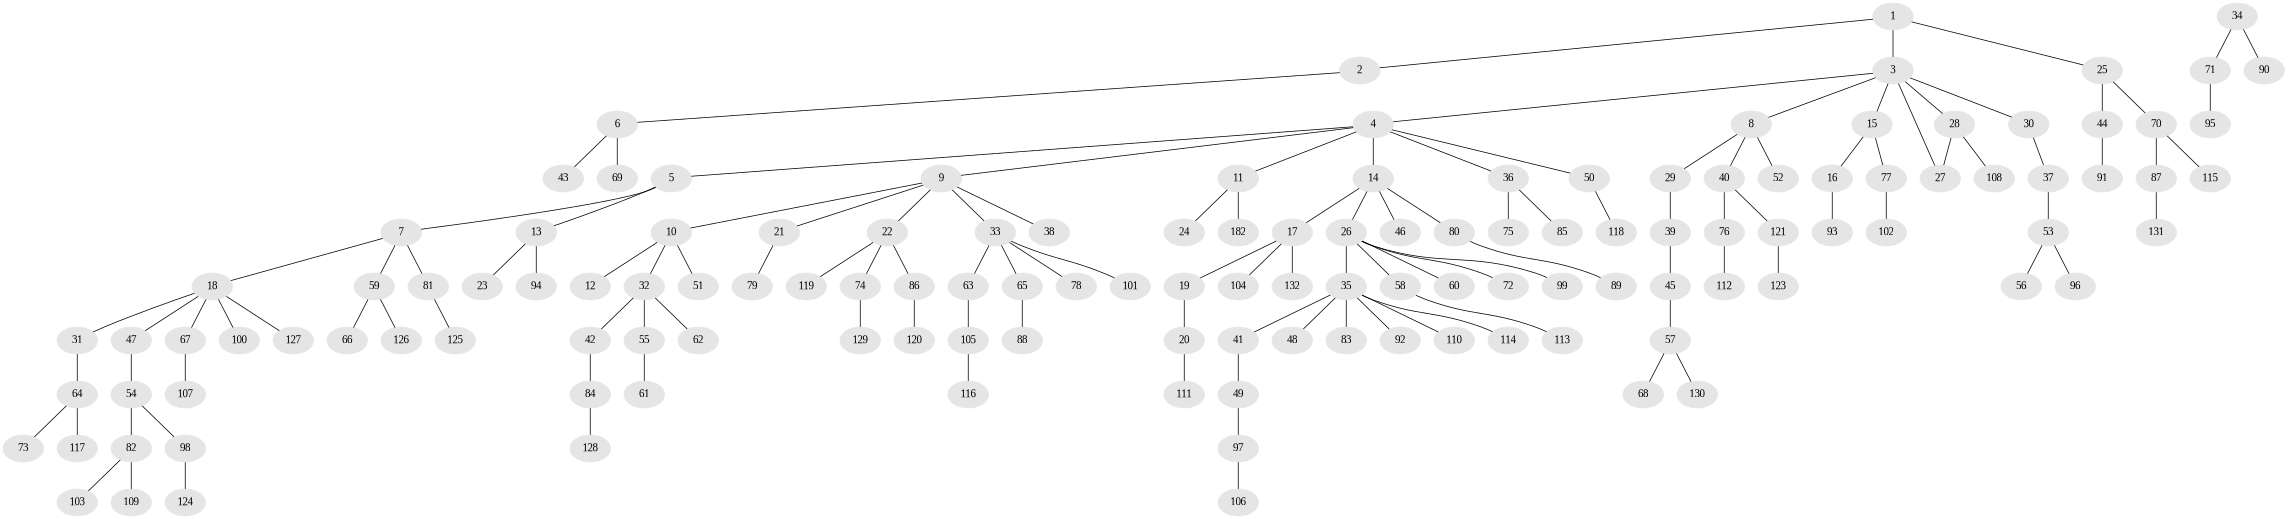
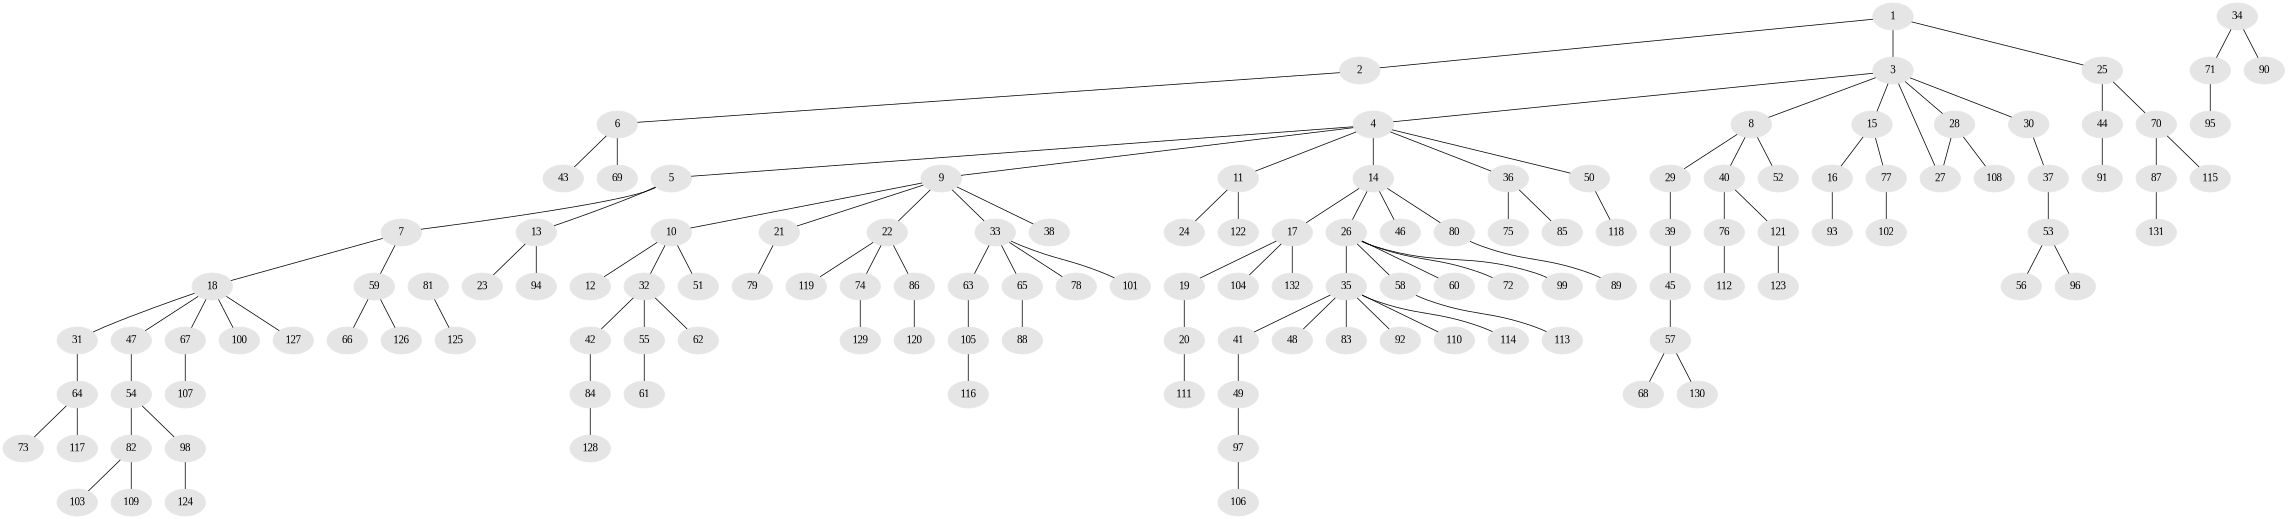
(1238, 232) -> (1238, 232)
(415, 260) -> none
